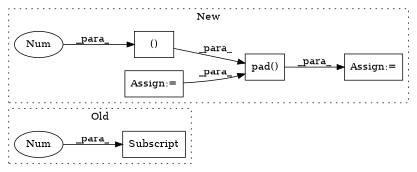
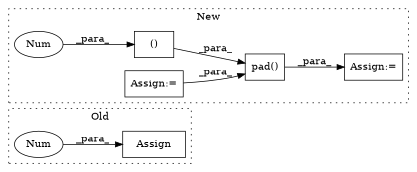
(154, 144) -> (154, 144)
